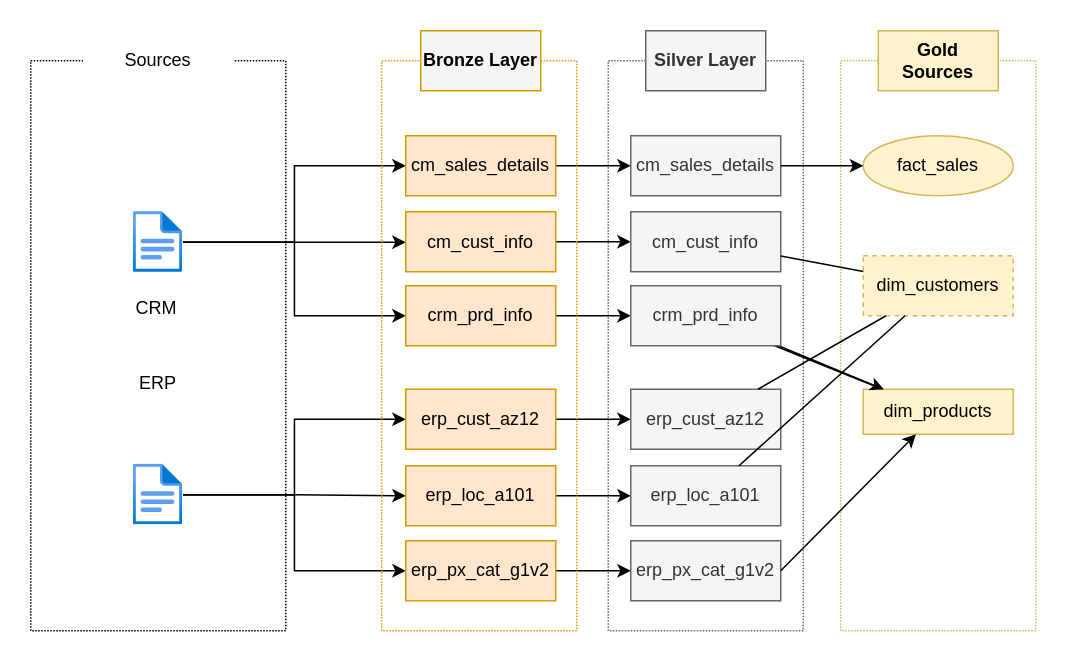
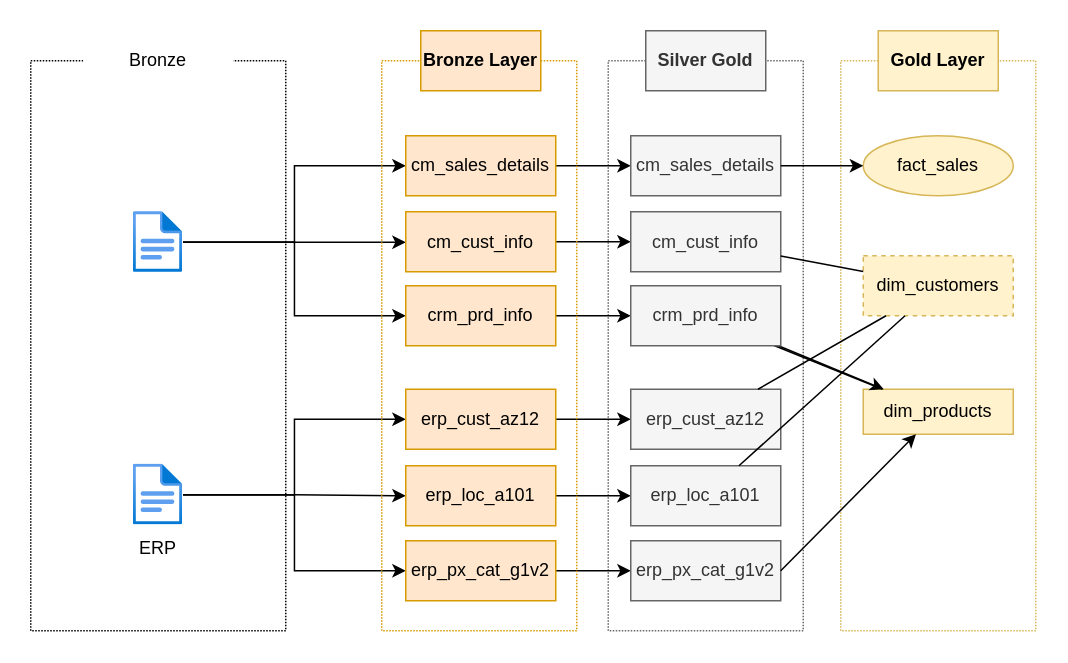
(158, 61) -> (158, 61)
(481, 61) -> (481, 61)
(706, 61) -> (706, 61)
(938, 61) -> (938, 61)
(156, 308) -> none
(158, 383) -> (158, 548)
